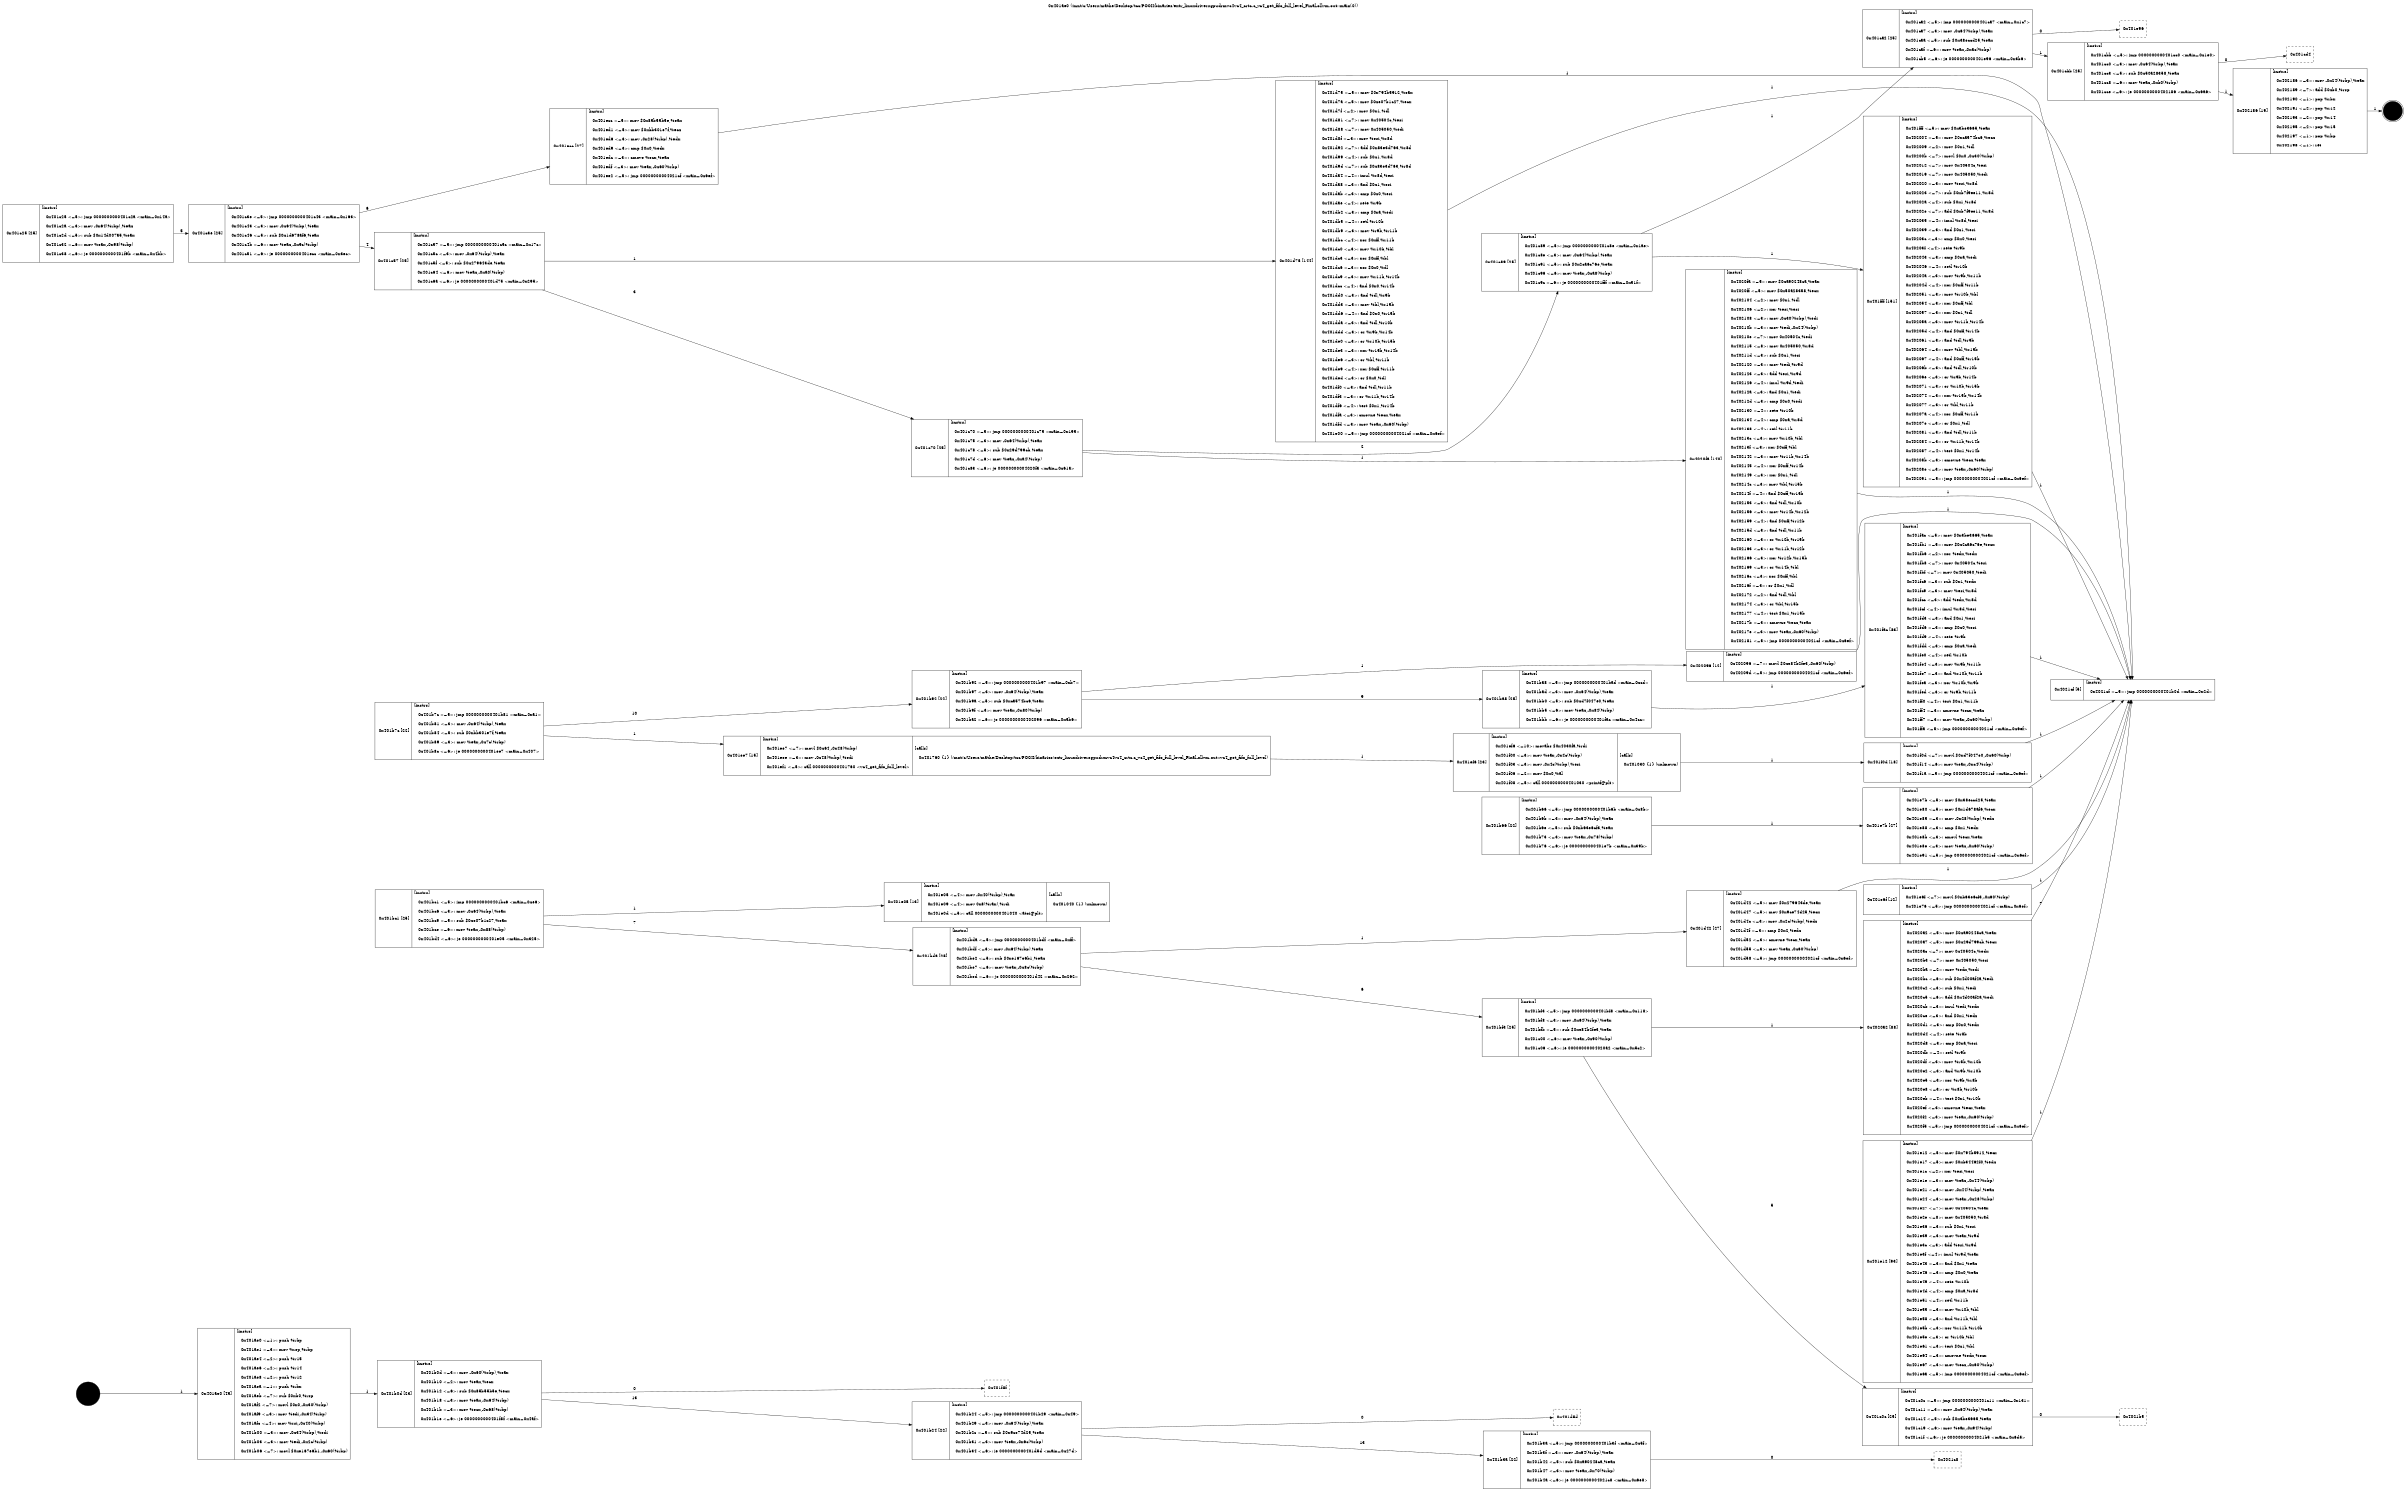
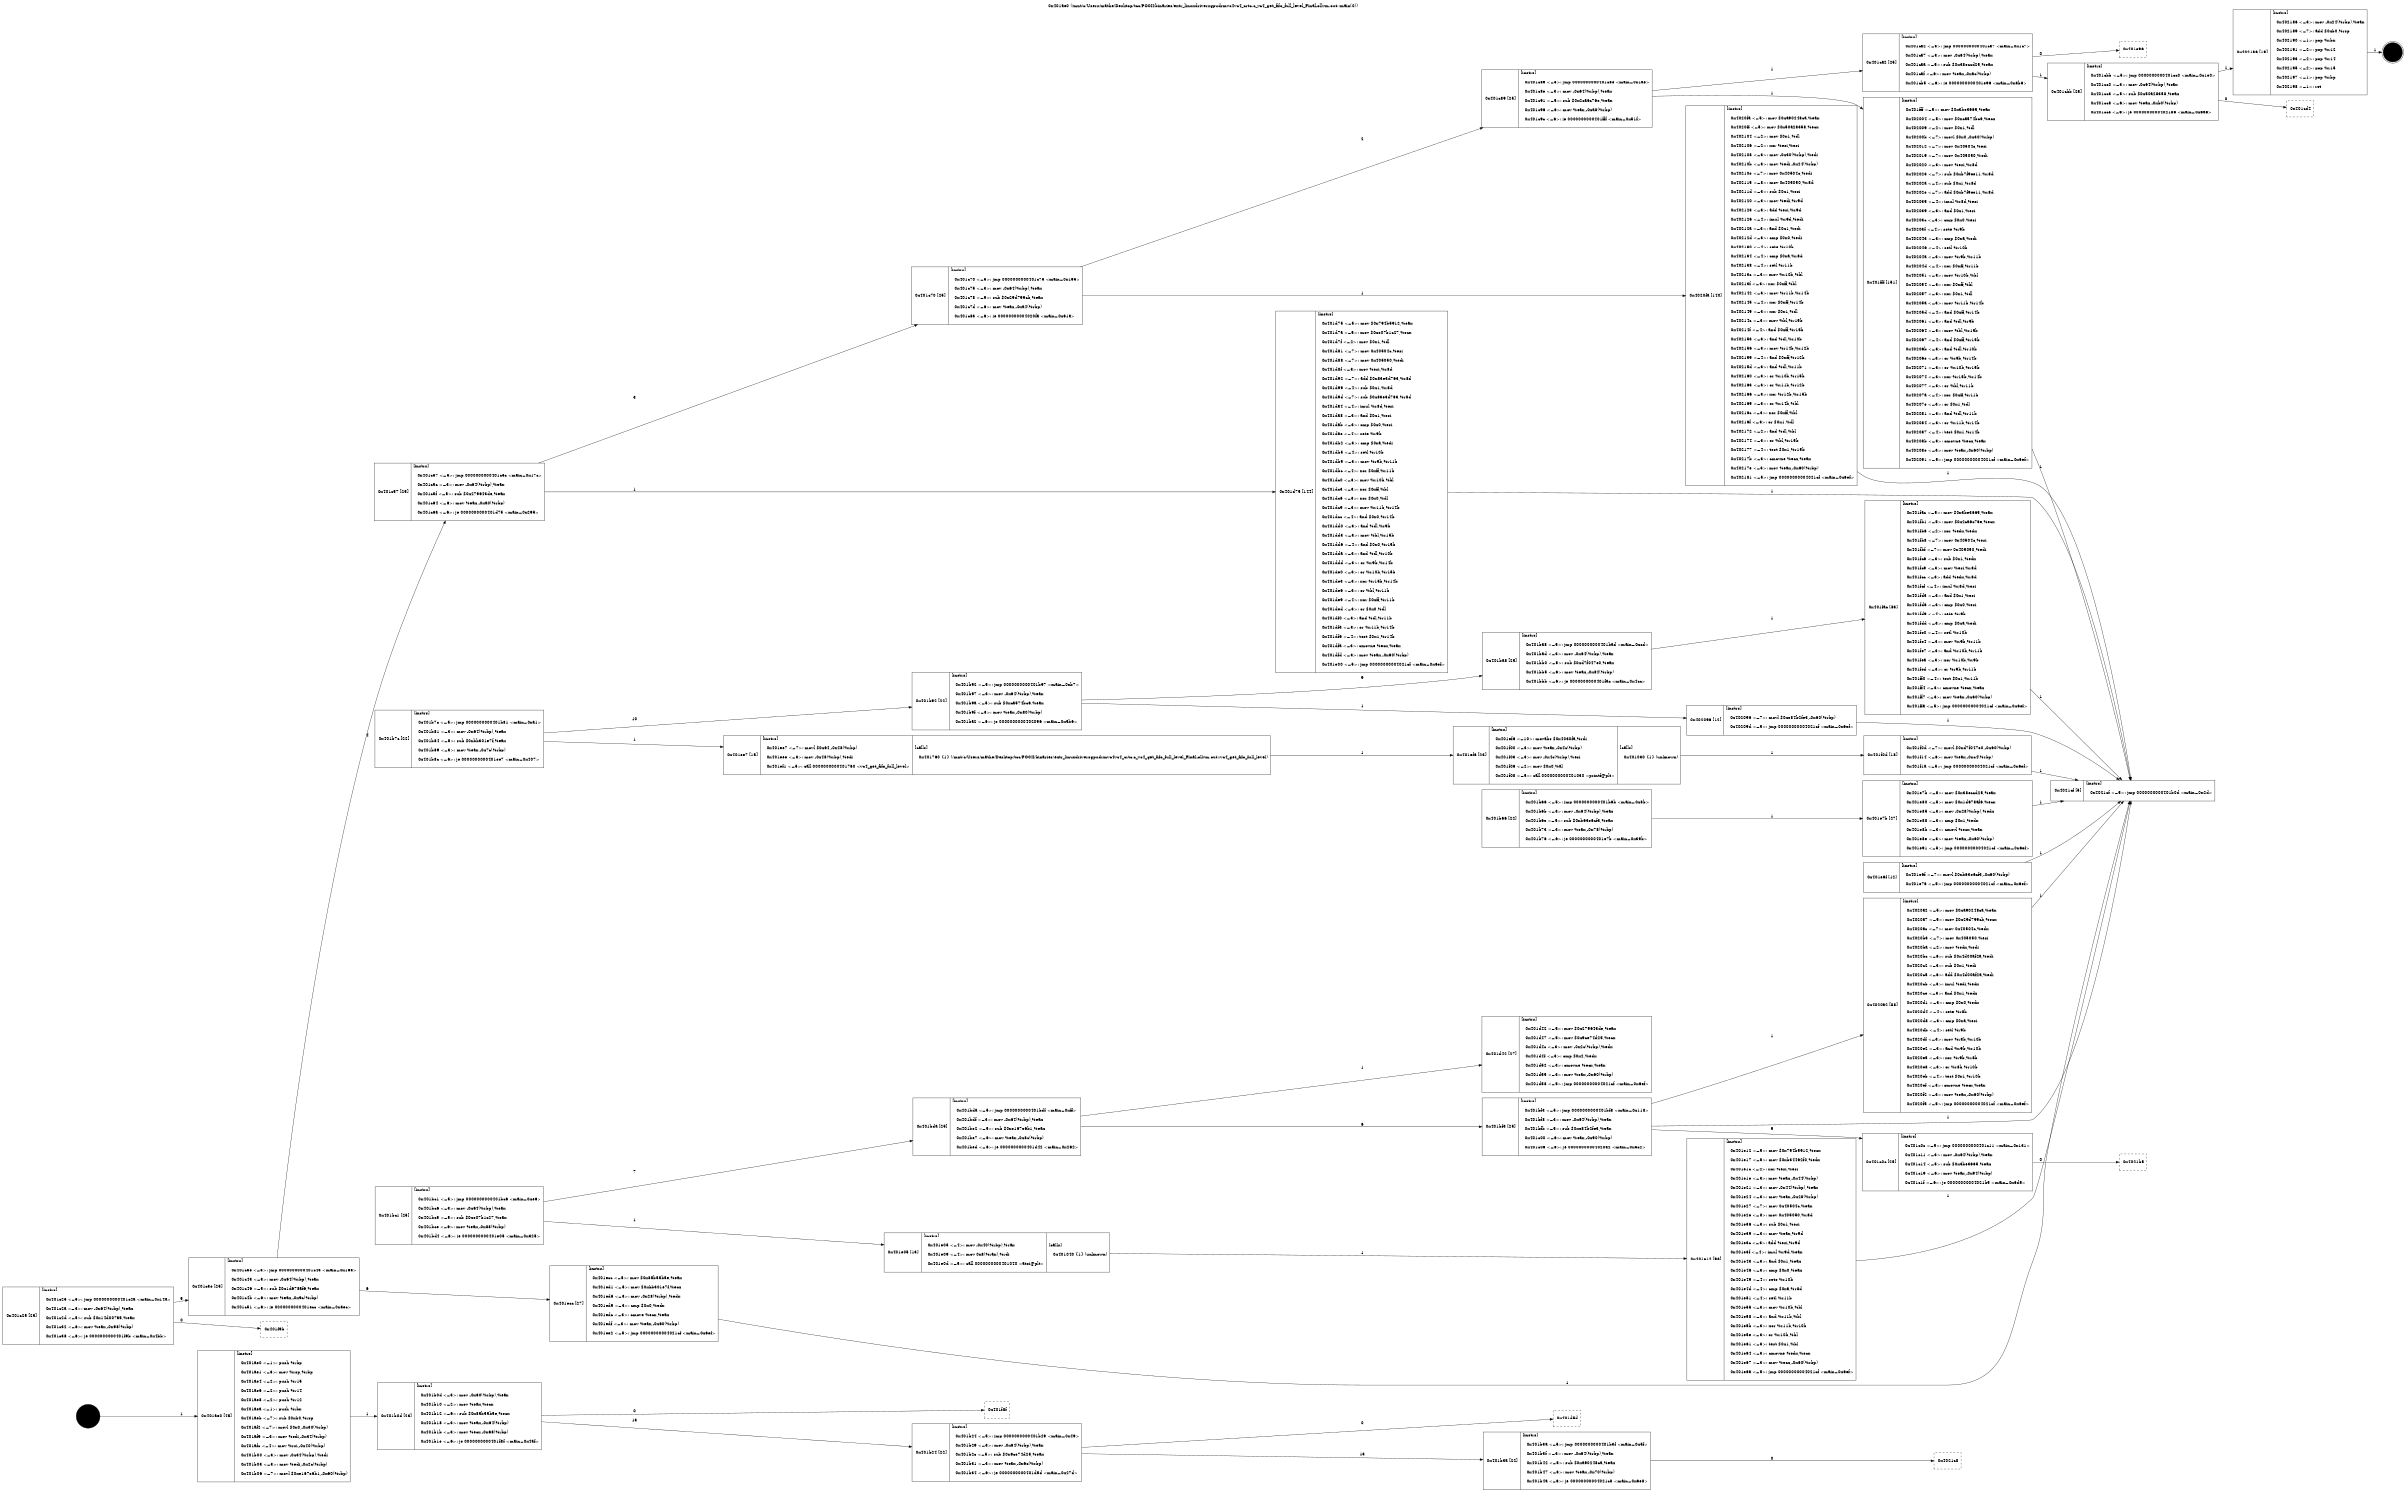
(2033, 871) -> (2009, 1121)
(2040, 904) -> (2040, 896)
none -> (1397, 1256)
none -> (274, 1329)
